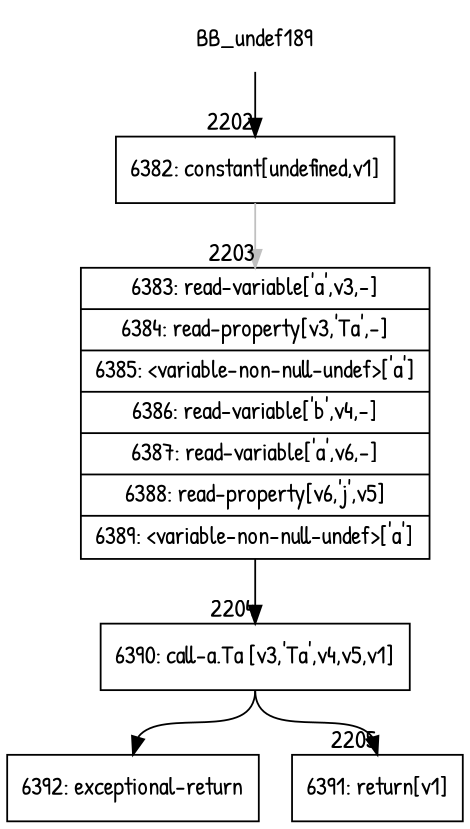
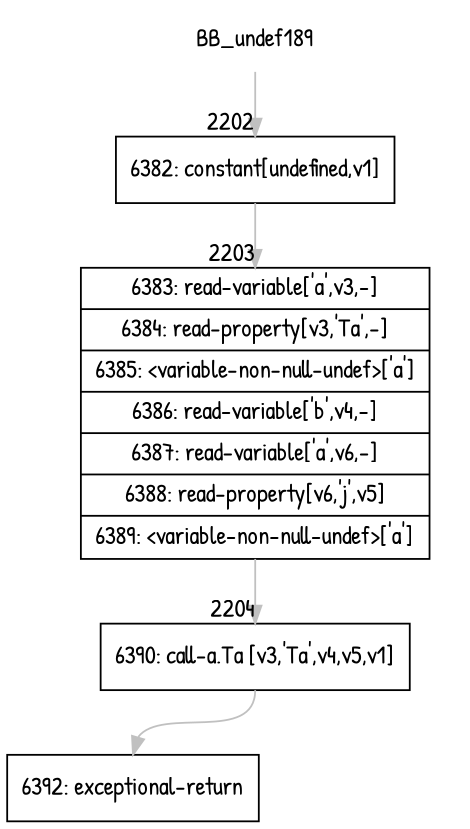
(255, 95) -> (255, 95)
(255, 582) -> (255, 582)
(203, 722) -> (203, 722)
(377, 788) -> none
